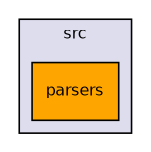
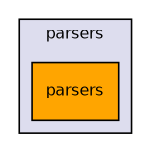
(75, 34) -> (75, 34)
